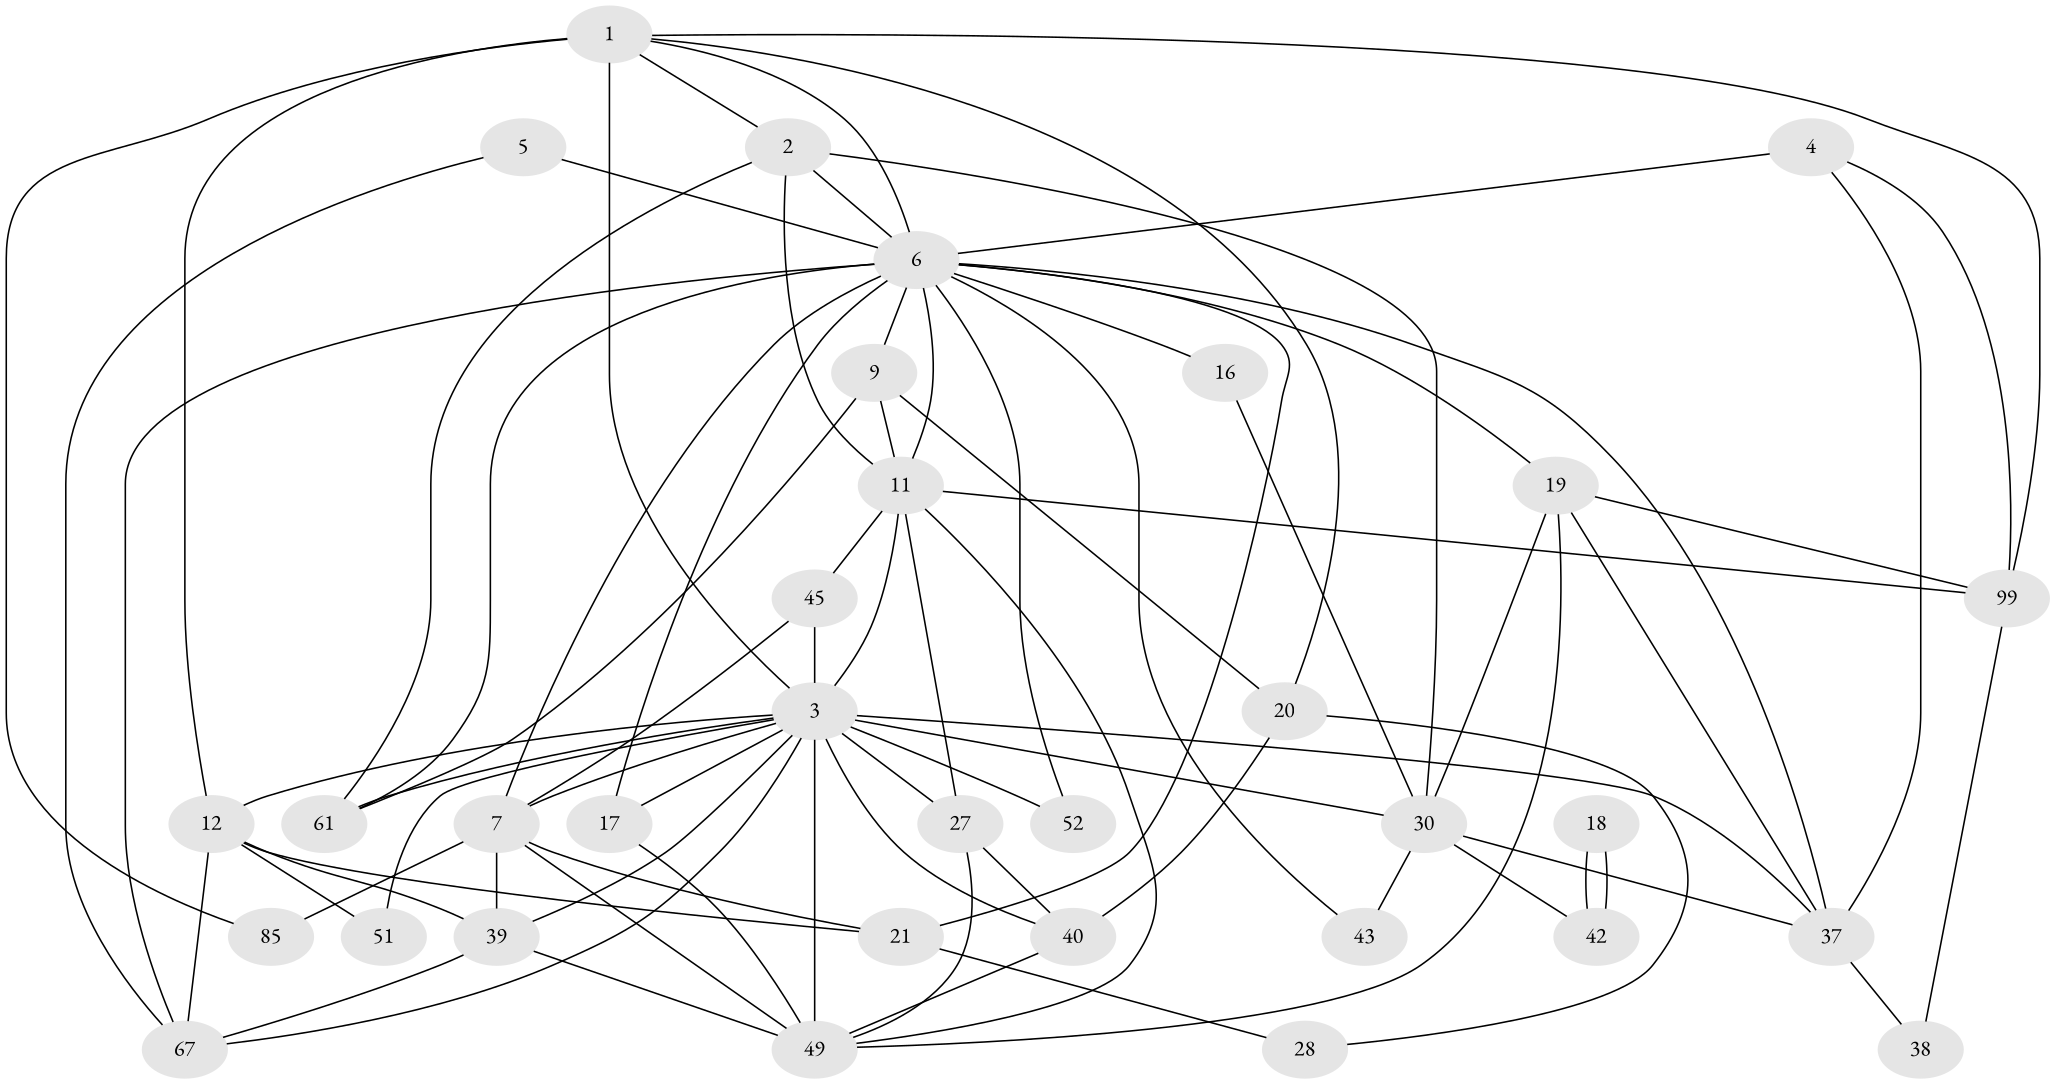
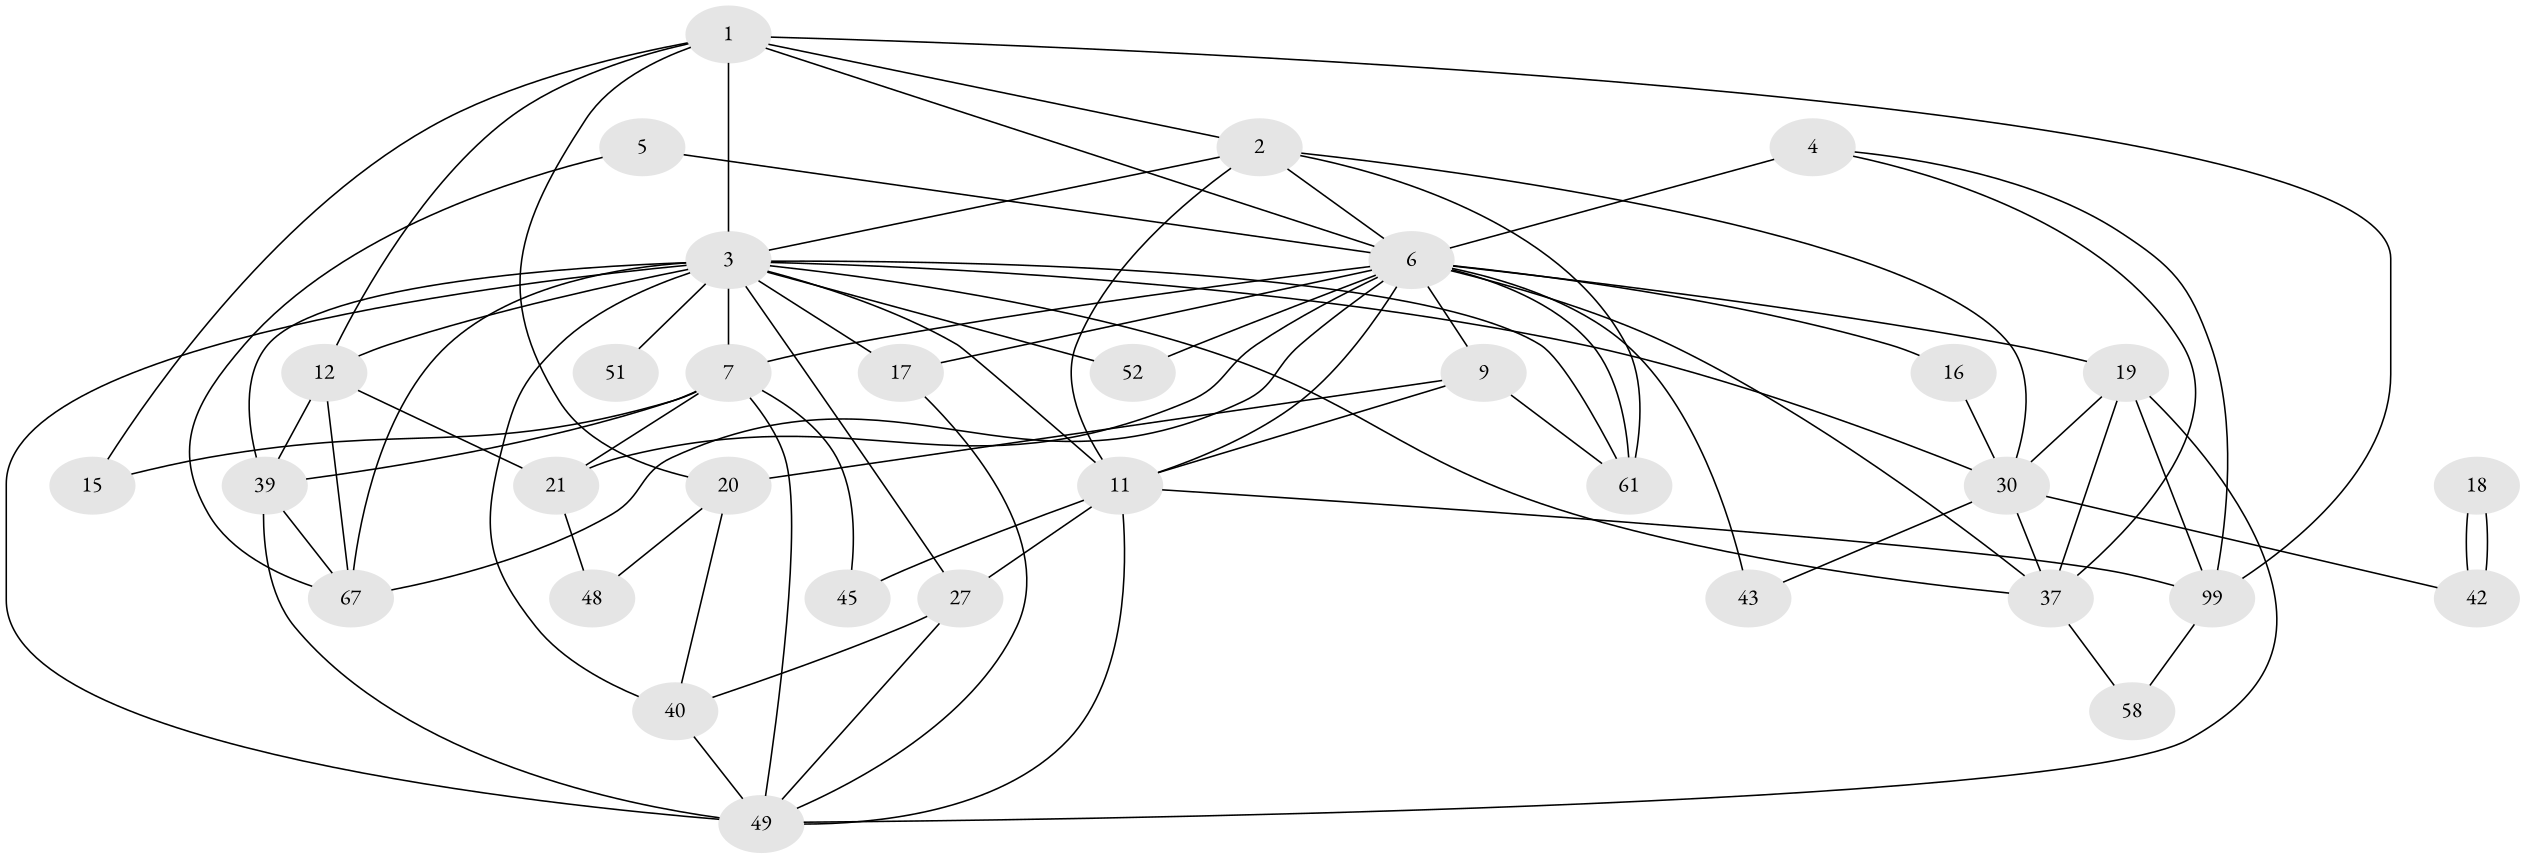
(815, 655) -> (972, 208)
(298, 881) -> none
(271, 937) -> (92, 486)
(1305, 1050) -> (592, 598)
(1921, 1050) -> (2132, 711)
